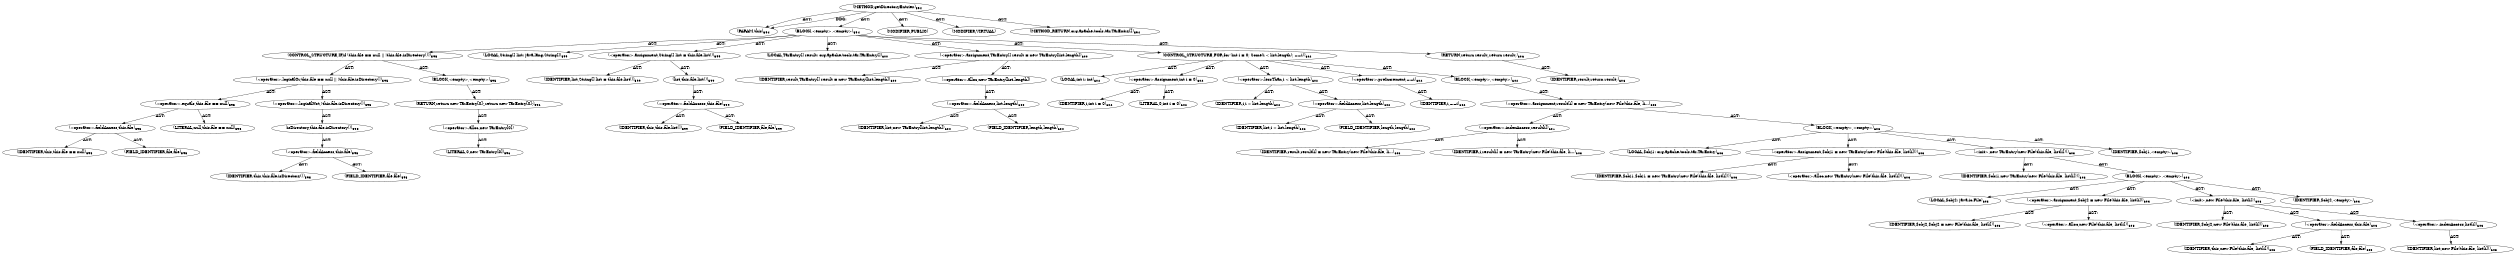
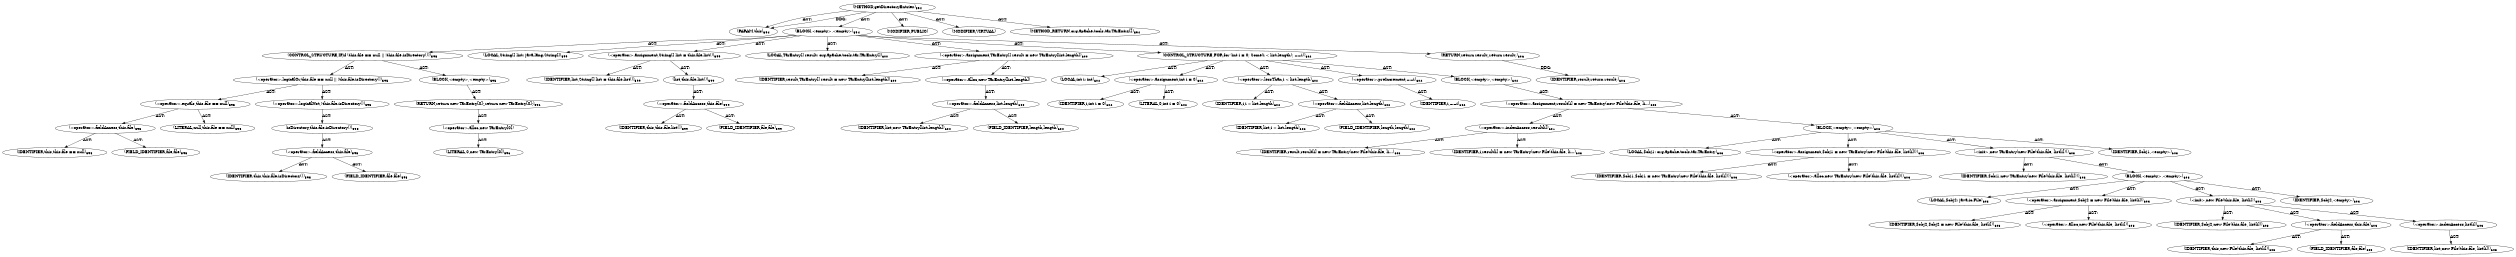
(1547, 68) -> (1547, 68)
